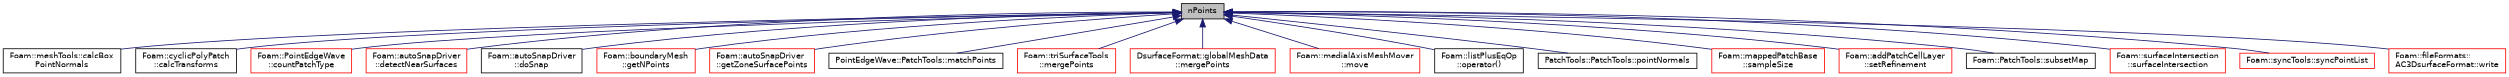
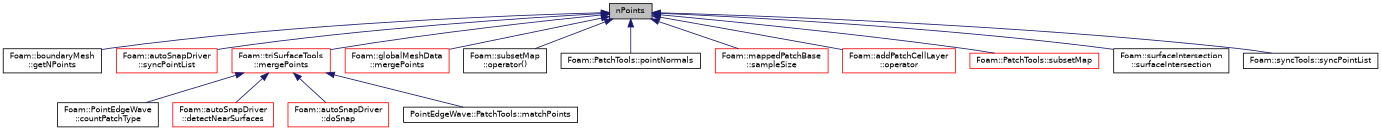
(819, 20) -> (249, 91)
(788, 29) -> (313, 91)
(557, 34) -> (191, 89)
(1065, 35) -> (399, 91)
(62, 61) -> none
(186, 61) -> none
(301, 61) -> (108, 115)
(532, 61) -> (338, 115)
(646, 61) -> (52, 61)
(762, 61) -> (167, 61)
(1203, 61) -> (397, 61)
(1355, 61) -> none
(1479, 61) -> (505, 61)
(1618, 61) -> (631, 61)
(1895, 61) -> (899, 61)
(2031, 61) -> (1034, 61)
(2168, 61) -> (1171, 61)
(2307, 61) -> (1311, 61)
(2447, 61) -> none
